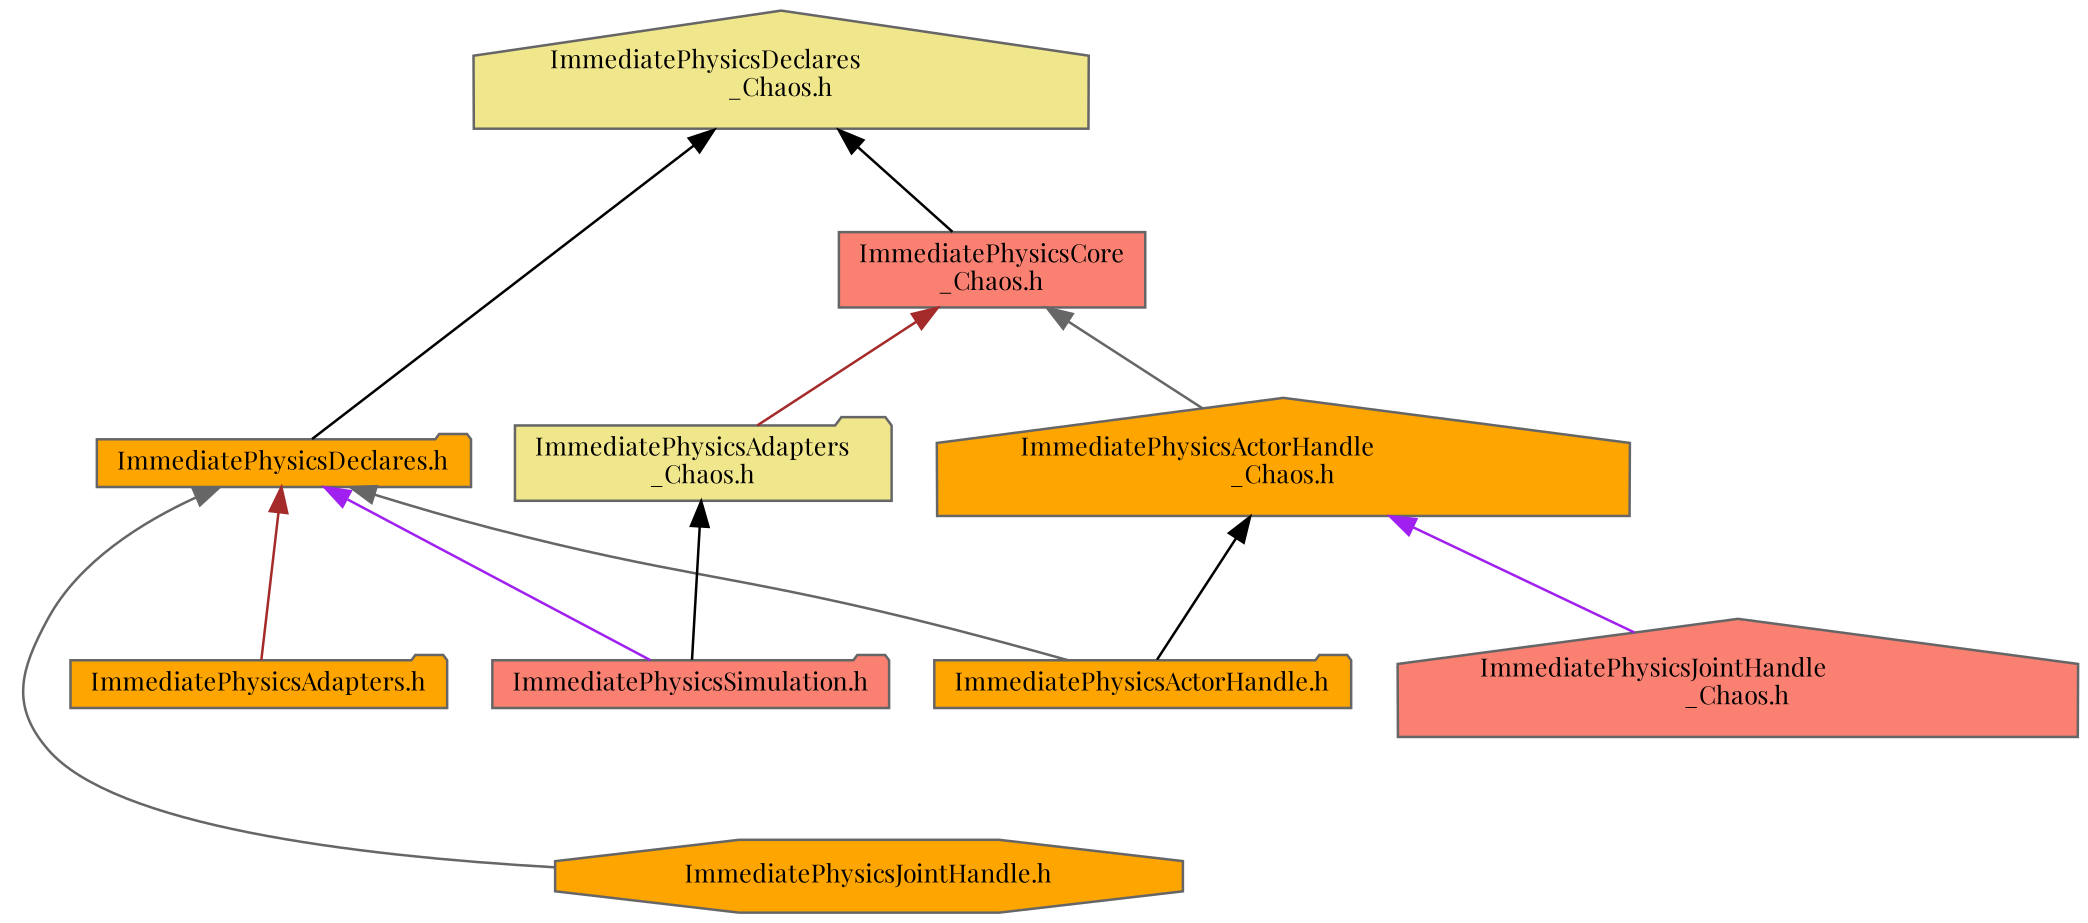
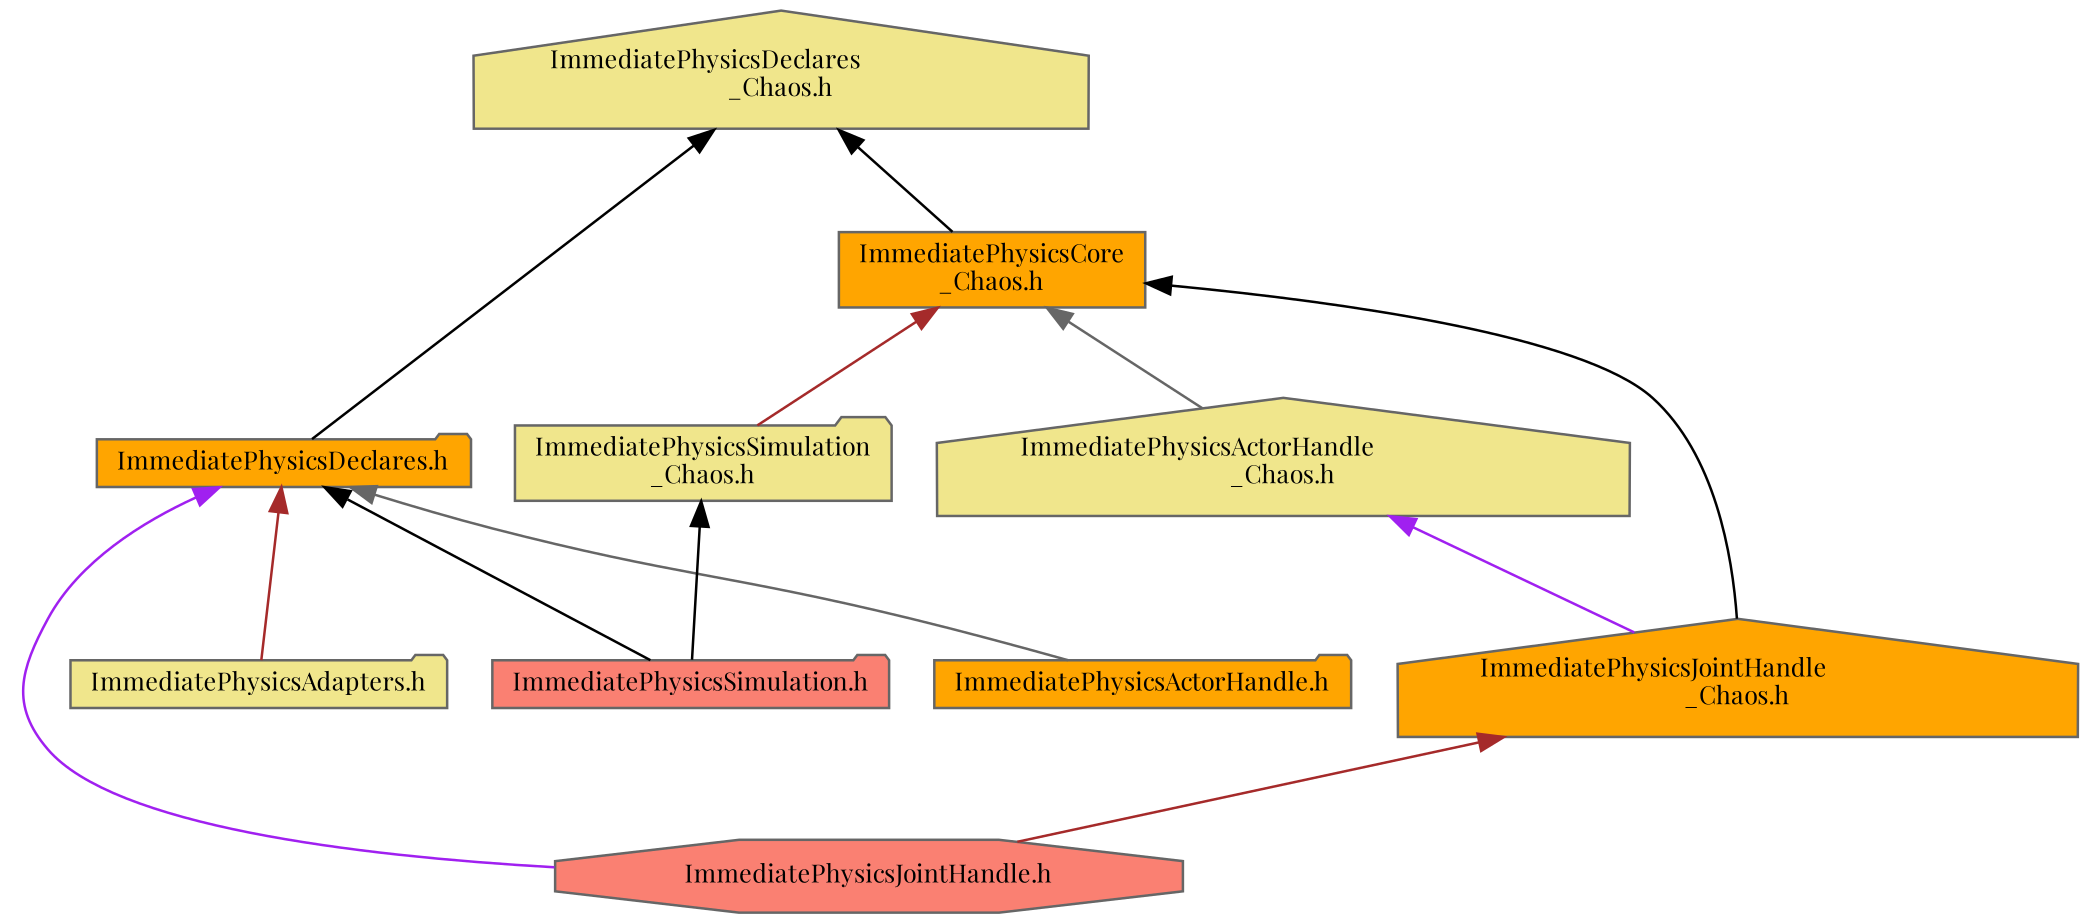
(992, 270) -> (992, 270)
none -> (1536, 346)
(703, 463) -> (703, 463)
(1283, 463) -> (1283, 463)
(499, 580) -> (499, 580)
(1197, 599) -> none
(259, 684) -> (259, 684)
(1738, 684) -> (1738, 684)
none -> (1248, 792)
(129, 799) -> (129, 799)
(869, 876) -> (869, 876)
